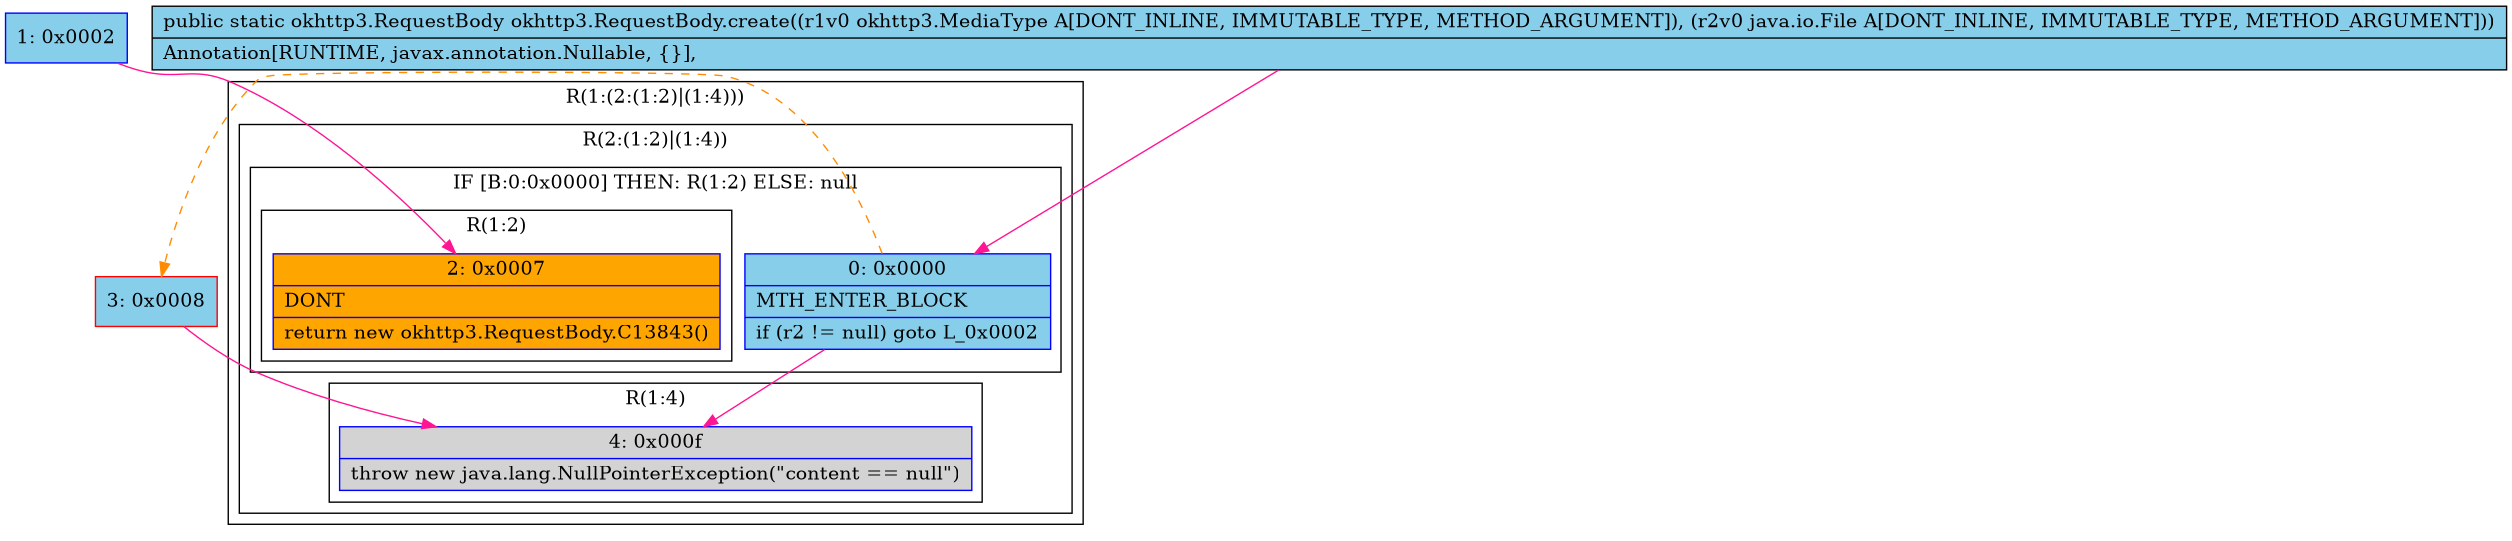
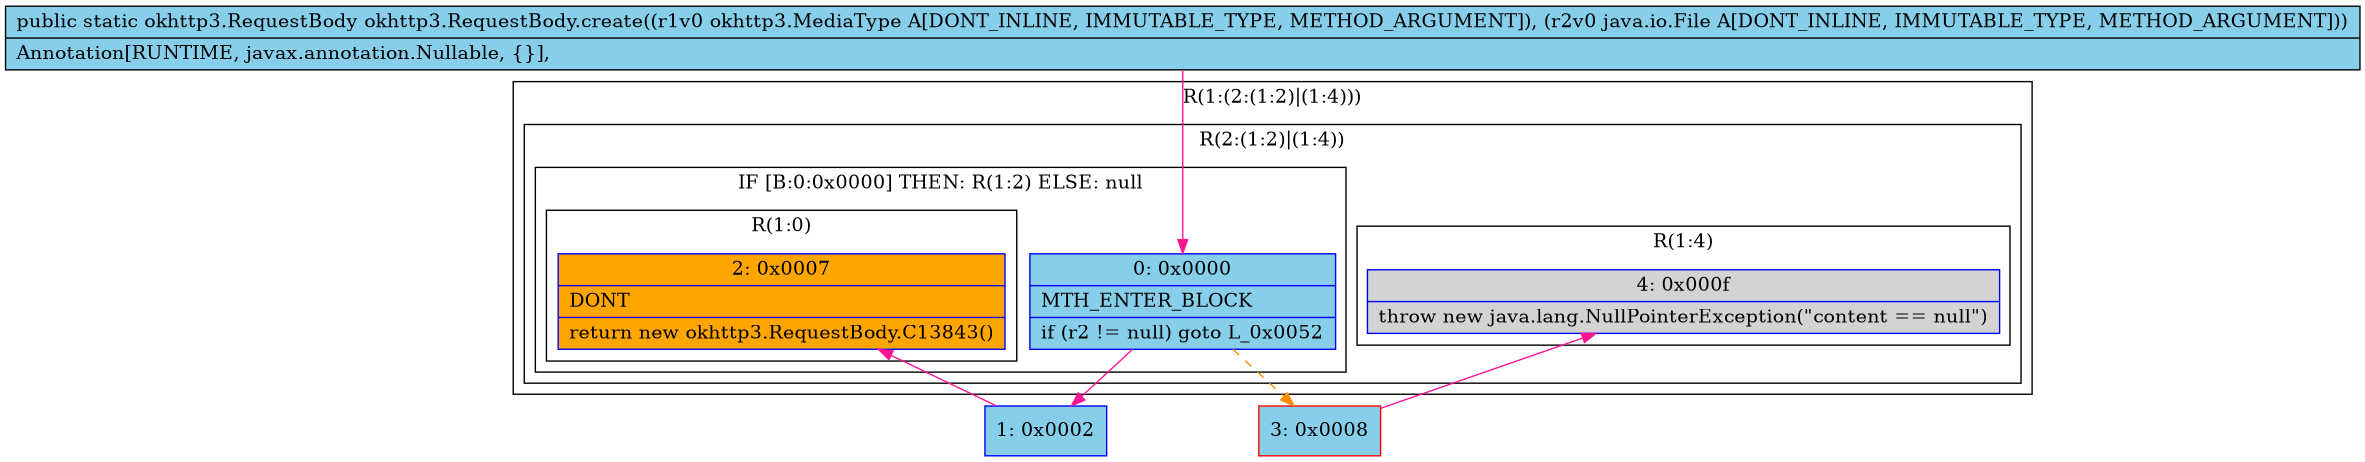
(497, 226) -> (782, 226)
(898, 333) -> (1183, 333)
(756, 393) -> (1117, 363)
